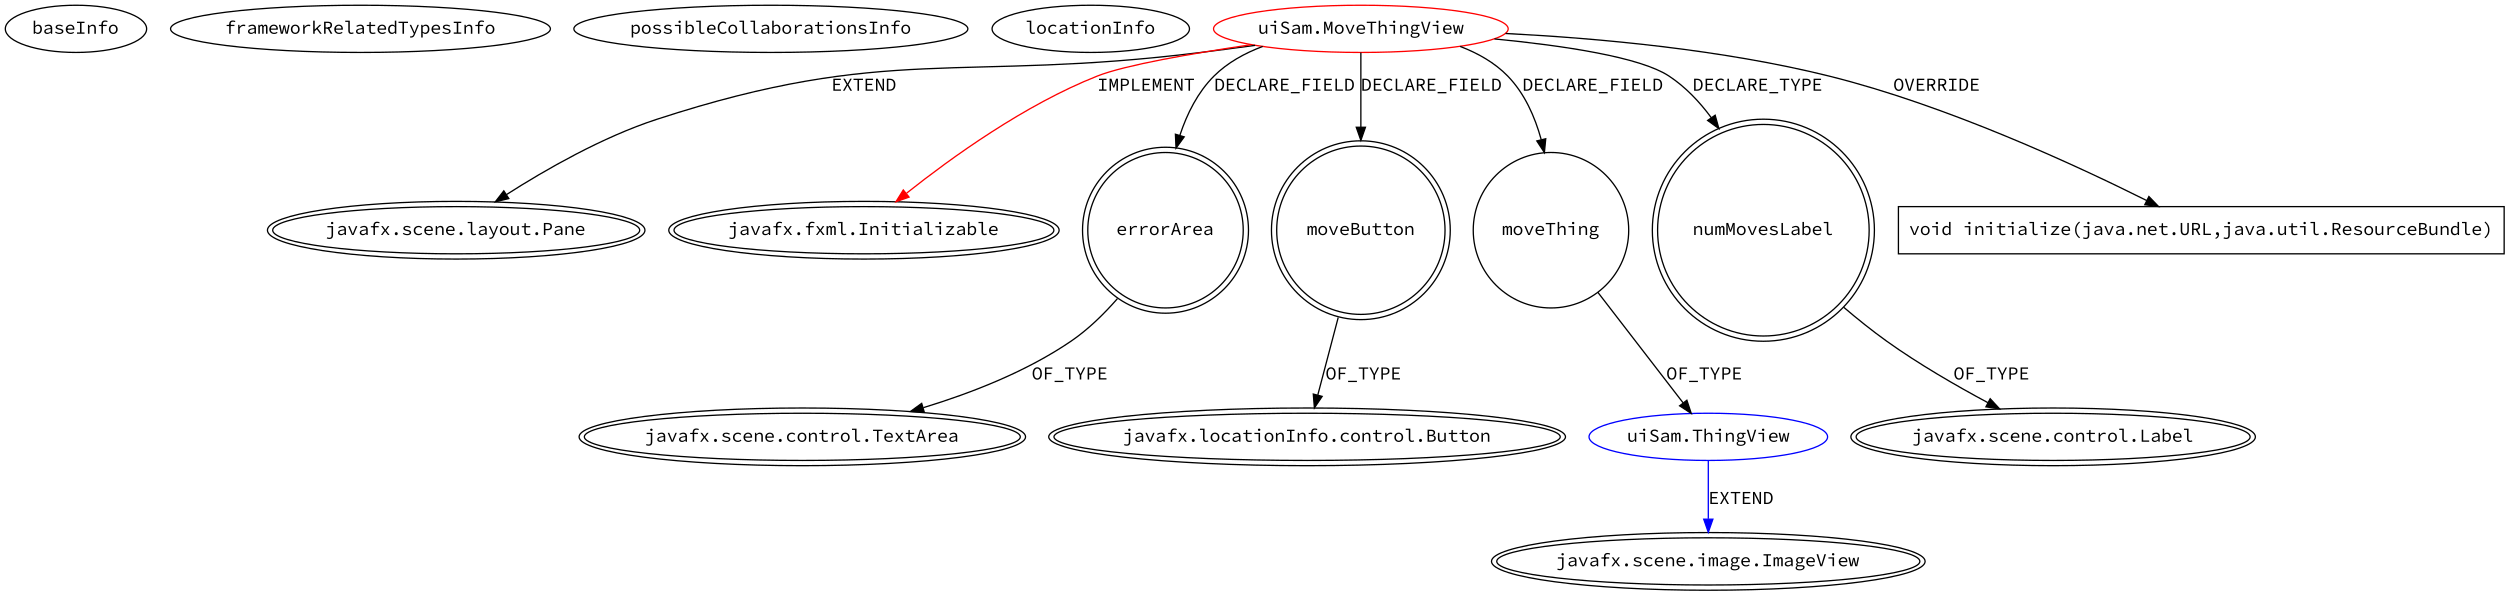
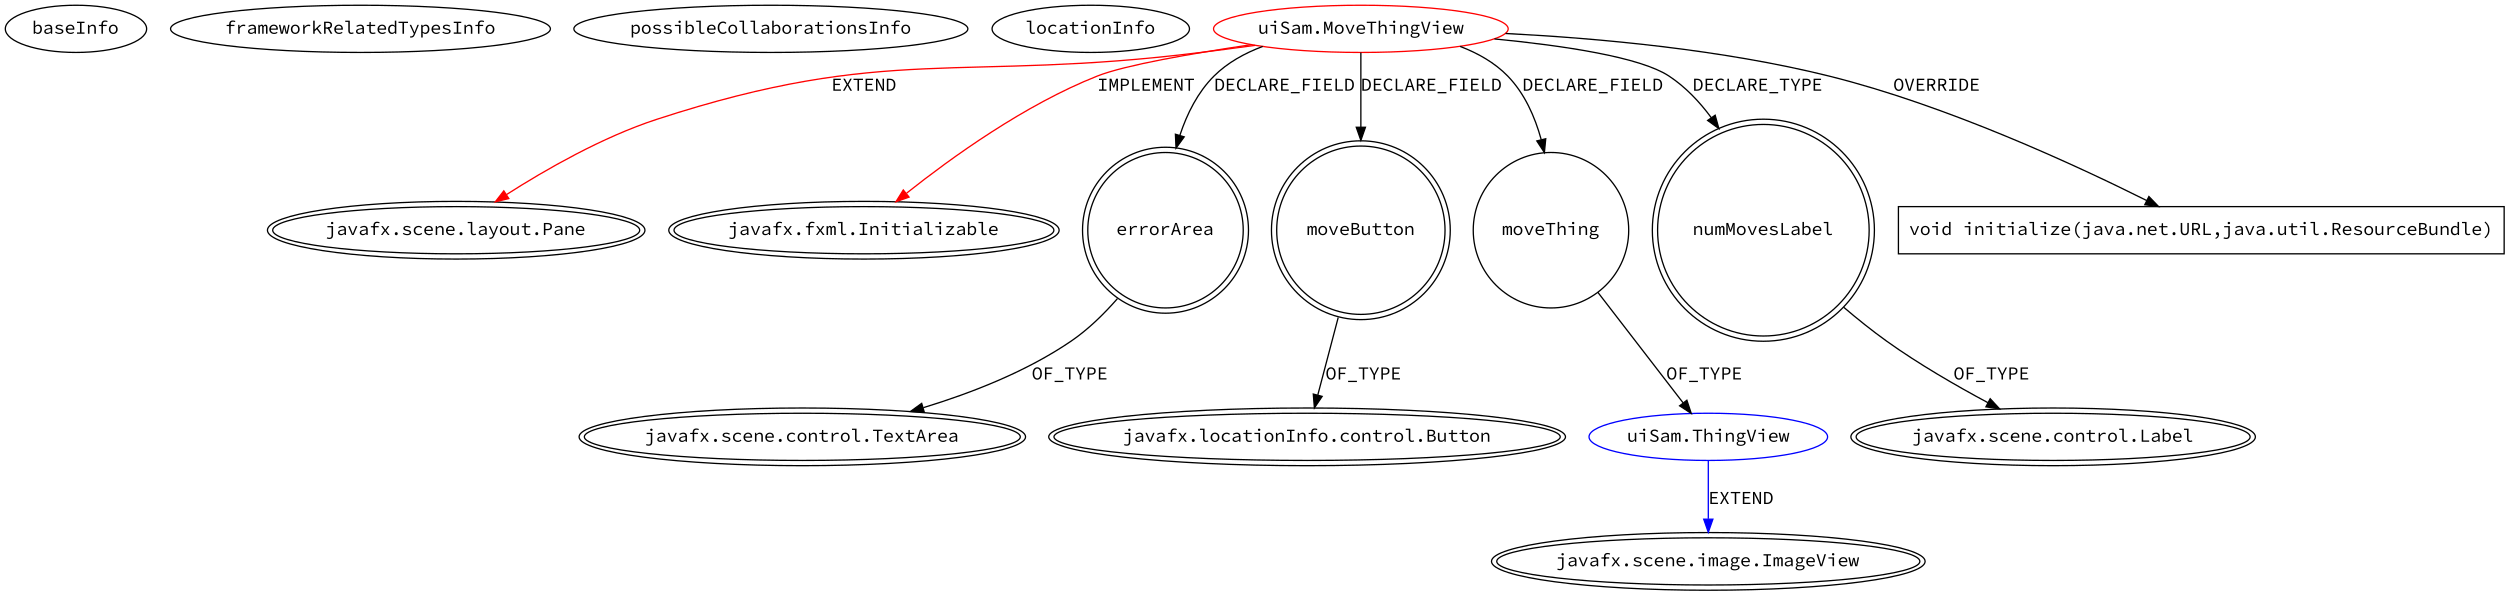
(869, 73) -> (869, 73)
